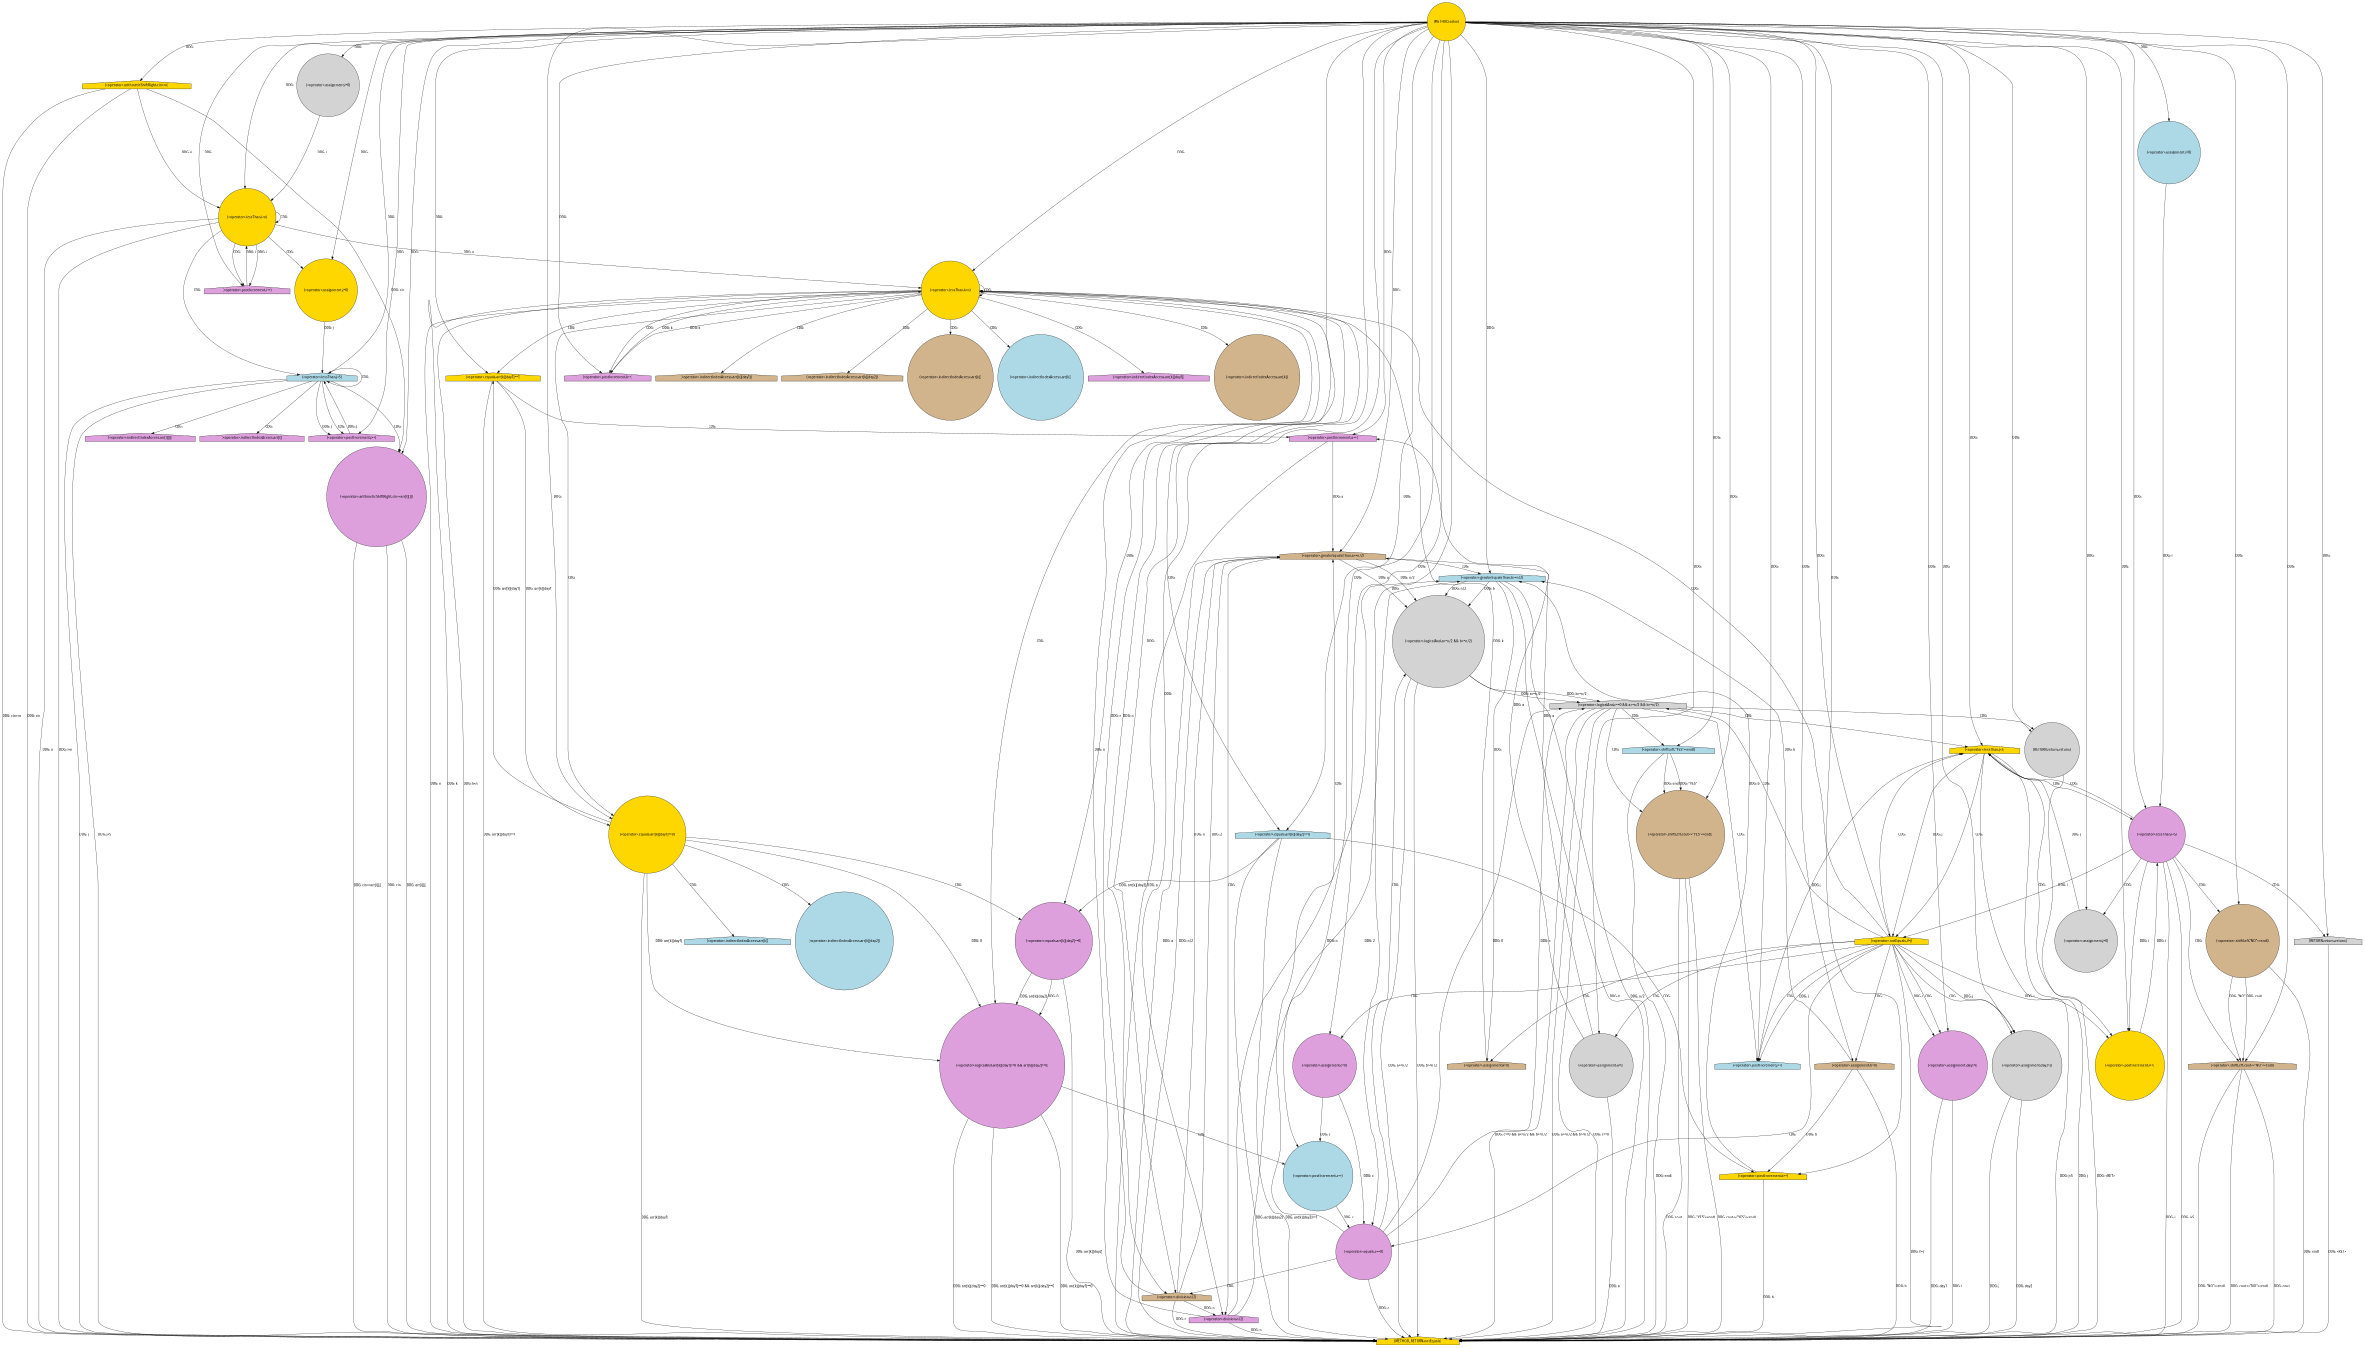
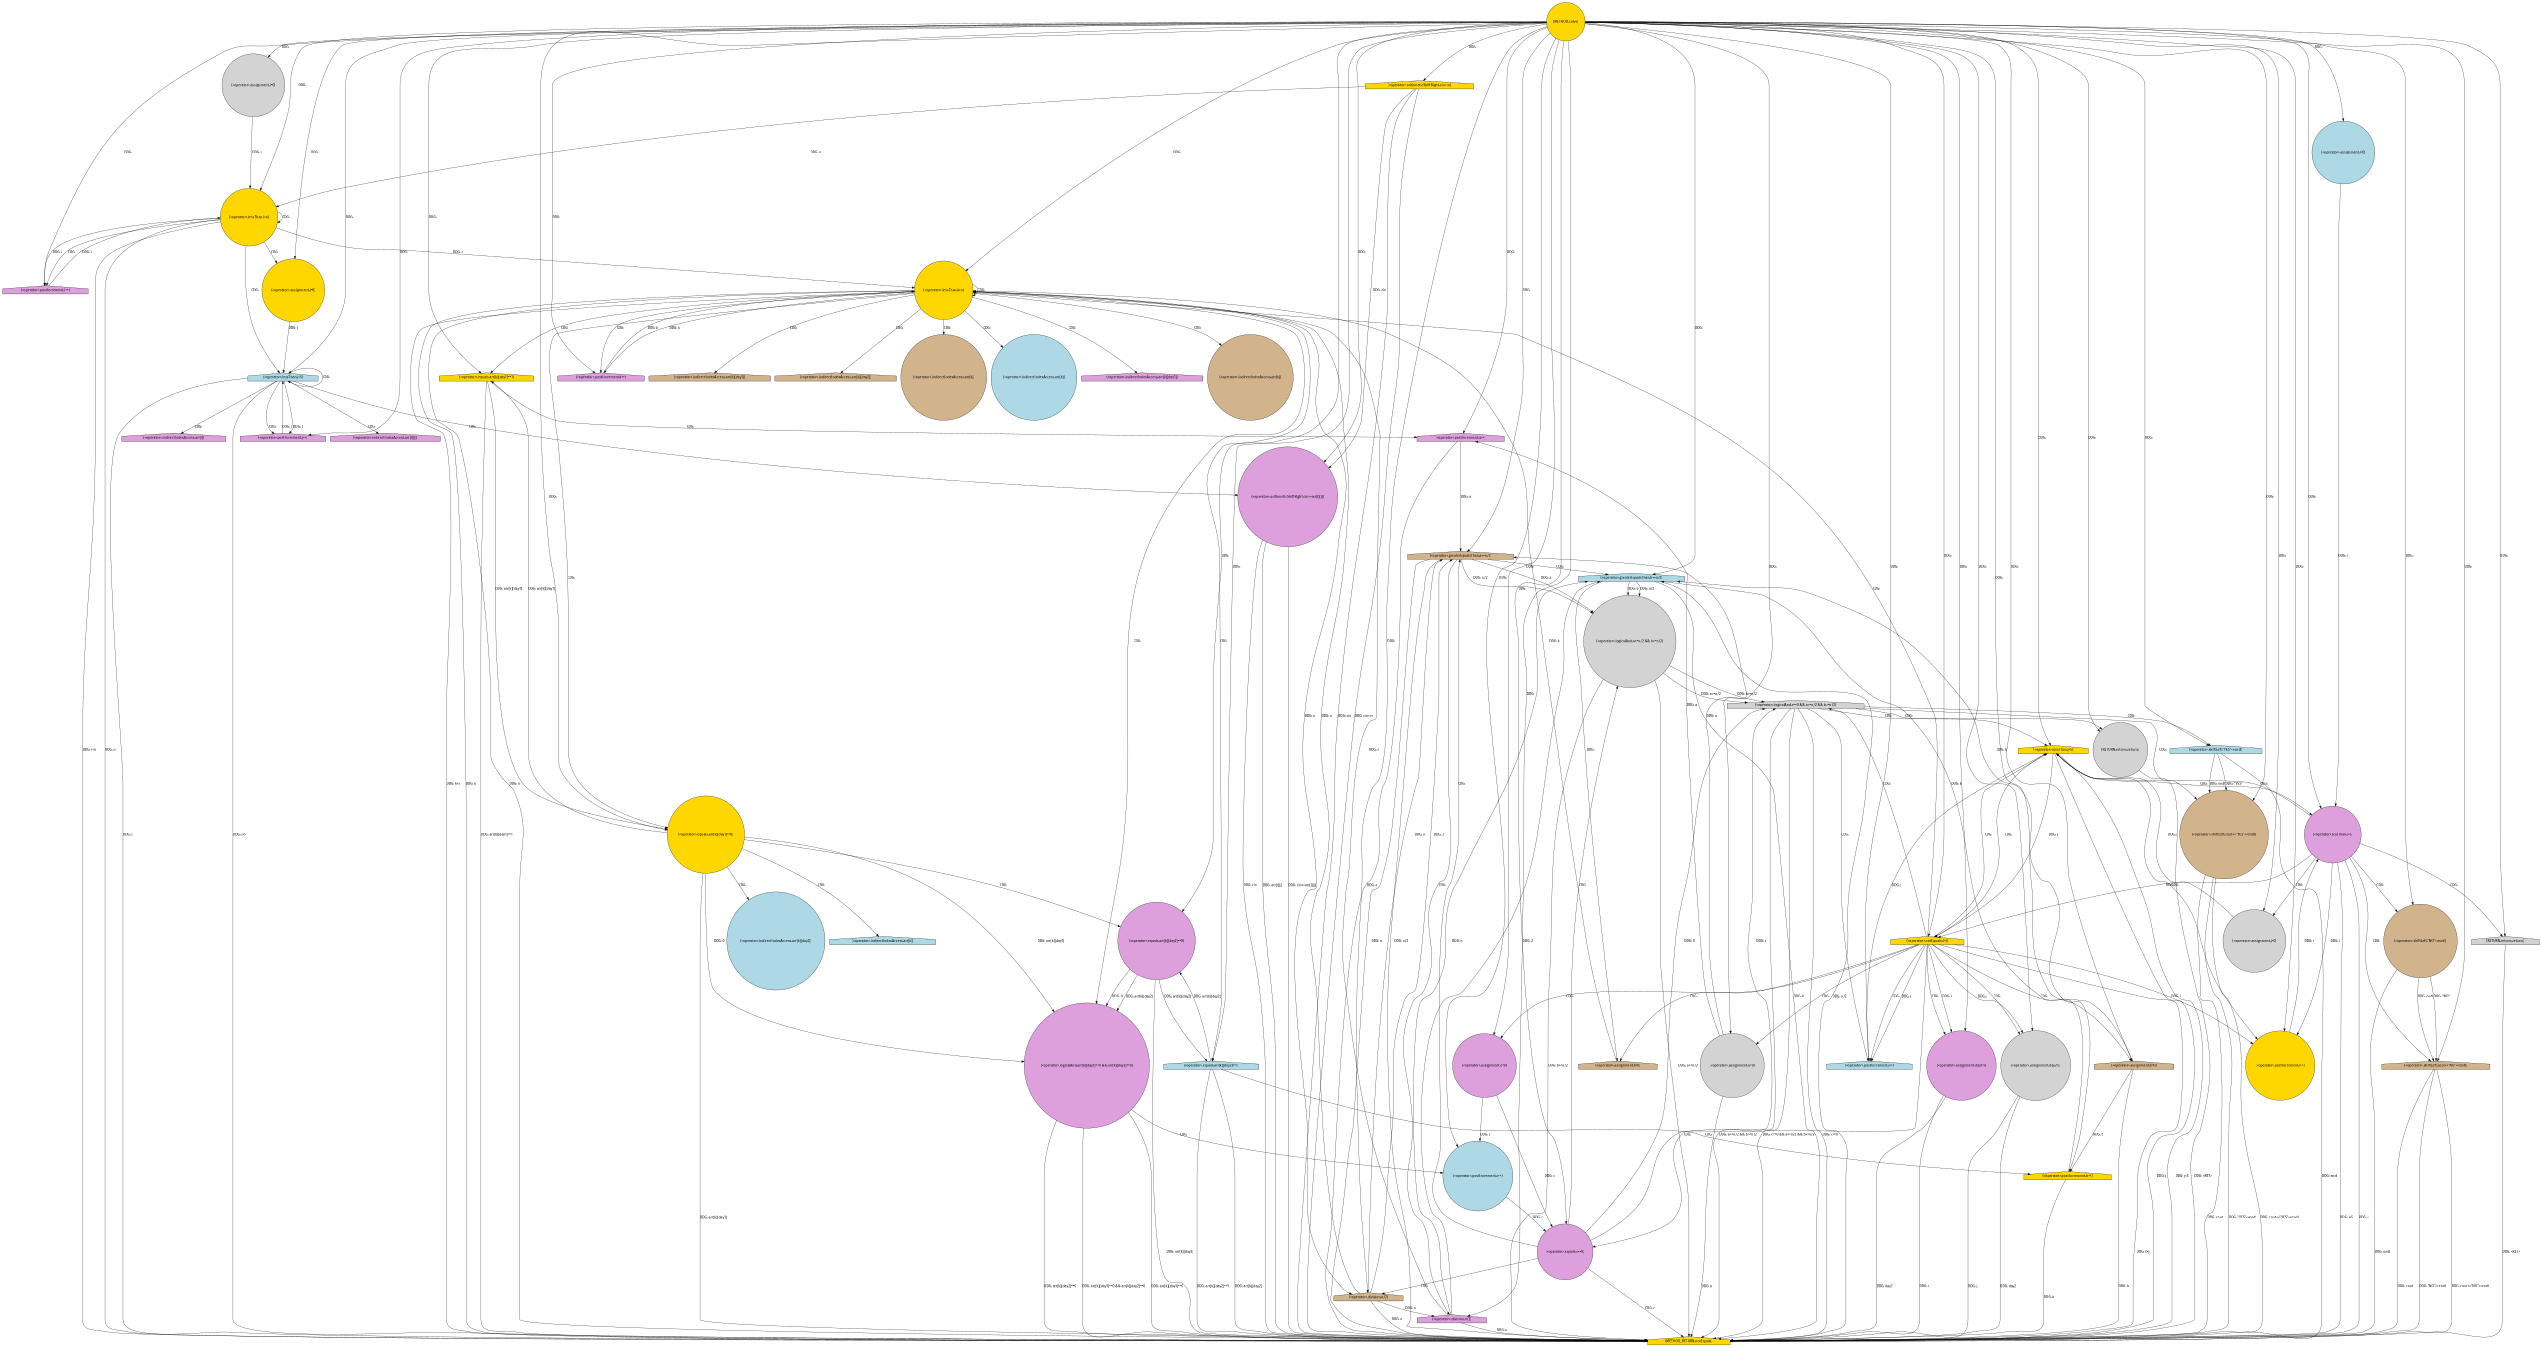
none -> (1177, 1023)
(1384, 1308) -> (1650, 1308)
